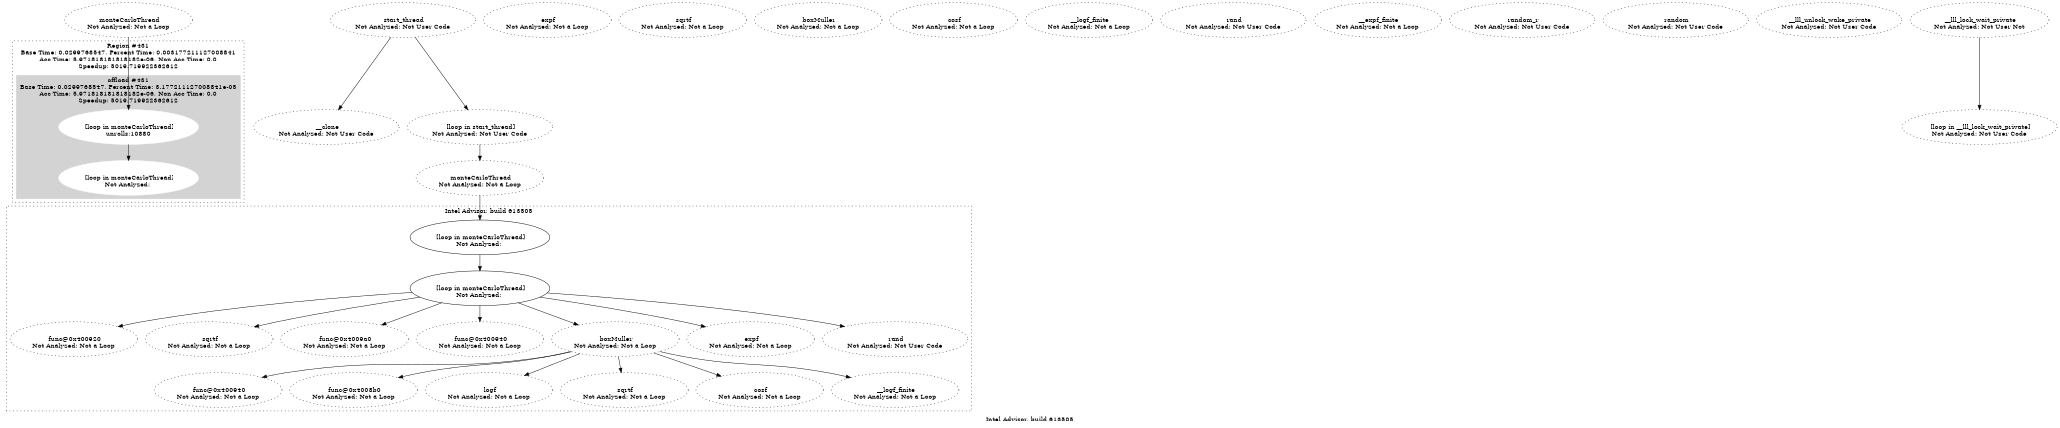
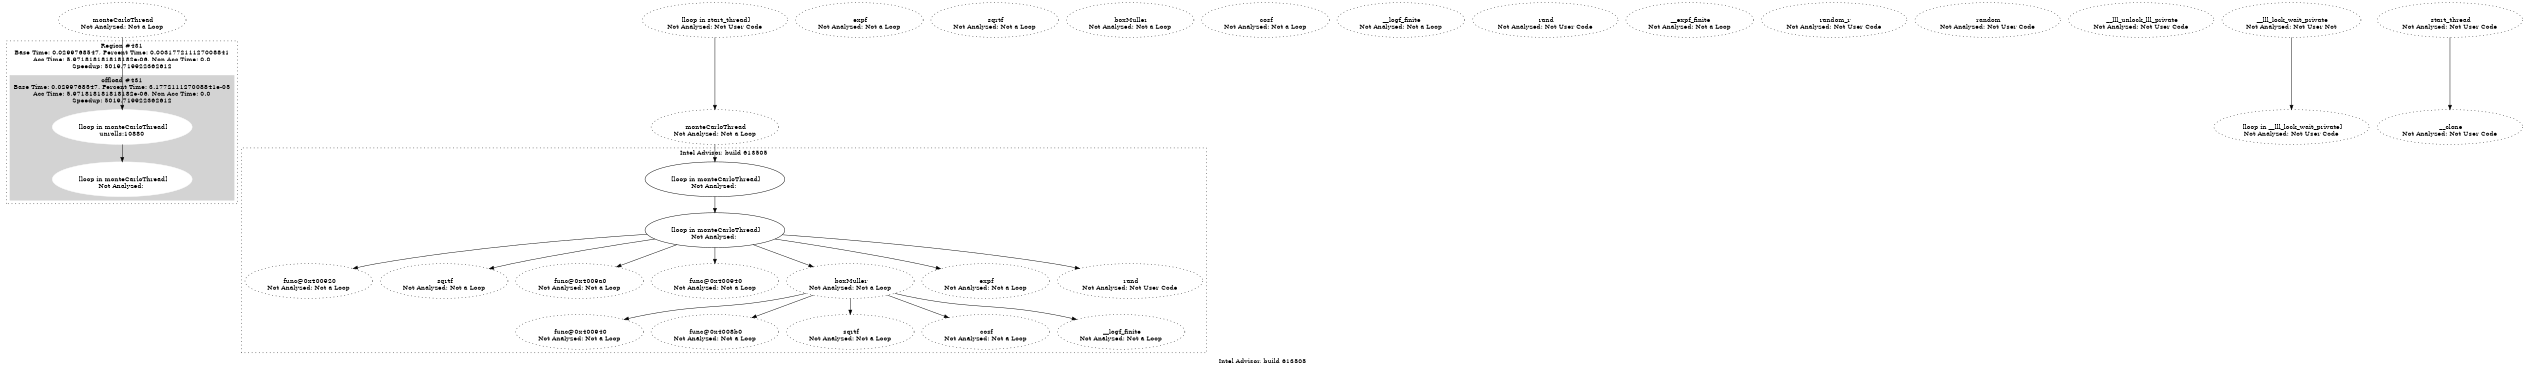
(1829, 20) -> (2141, 20)
(440, 72) -> none
(489, 390) -> none
